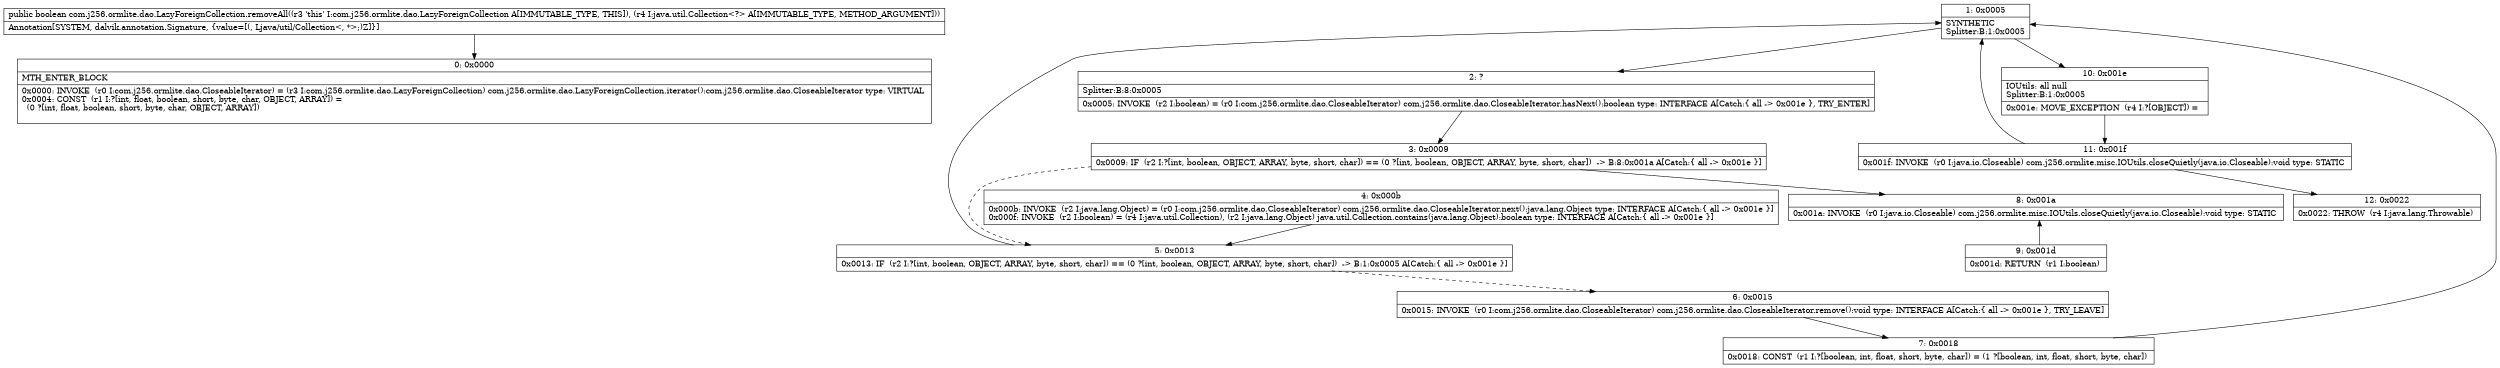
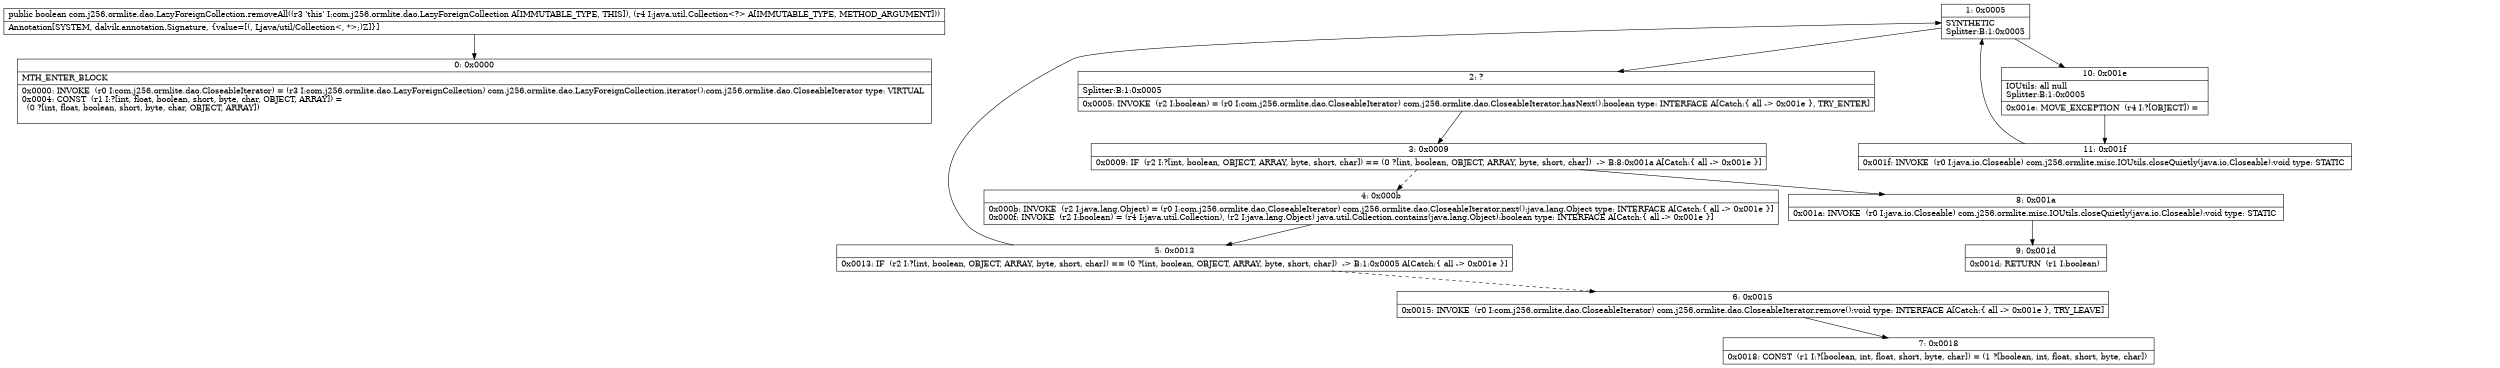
(1122, 91) -> (1122, 91)
(2496, 157) -> none
(989, 184) -> (1409, 178)
(2387, 207) -> none
(2040, 236) -> (2032, 230)
